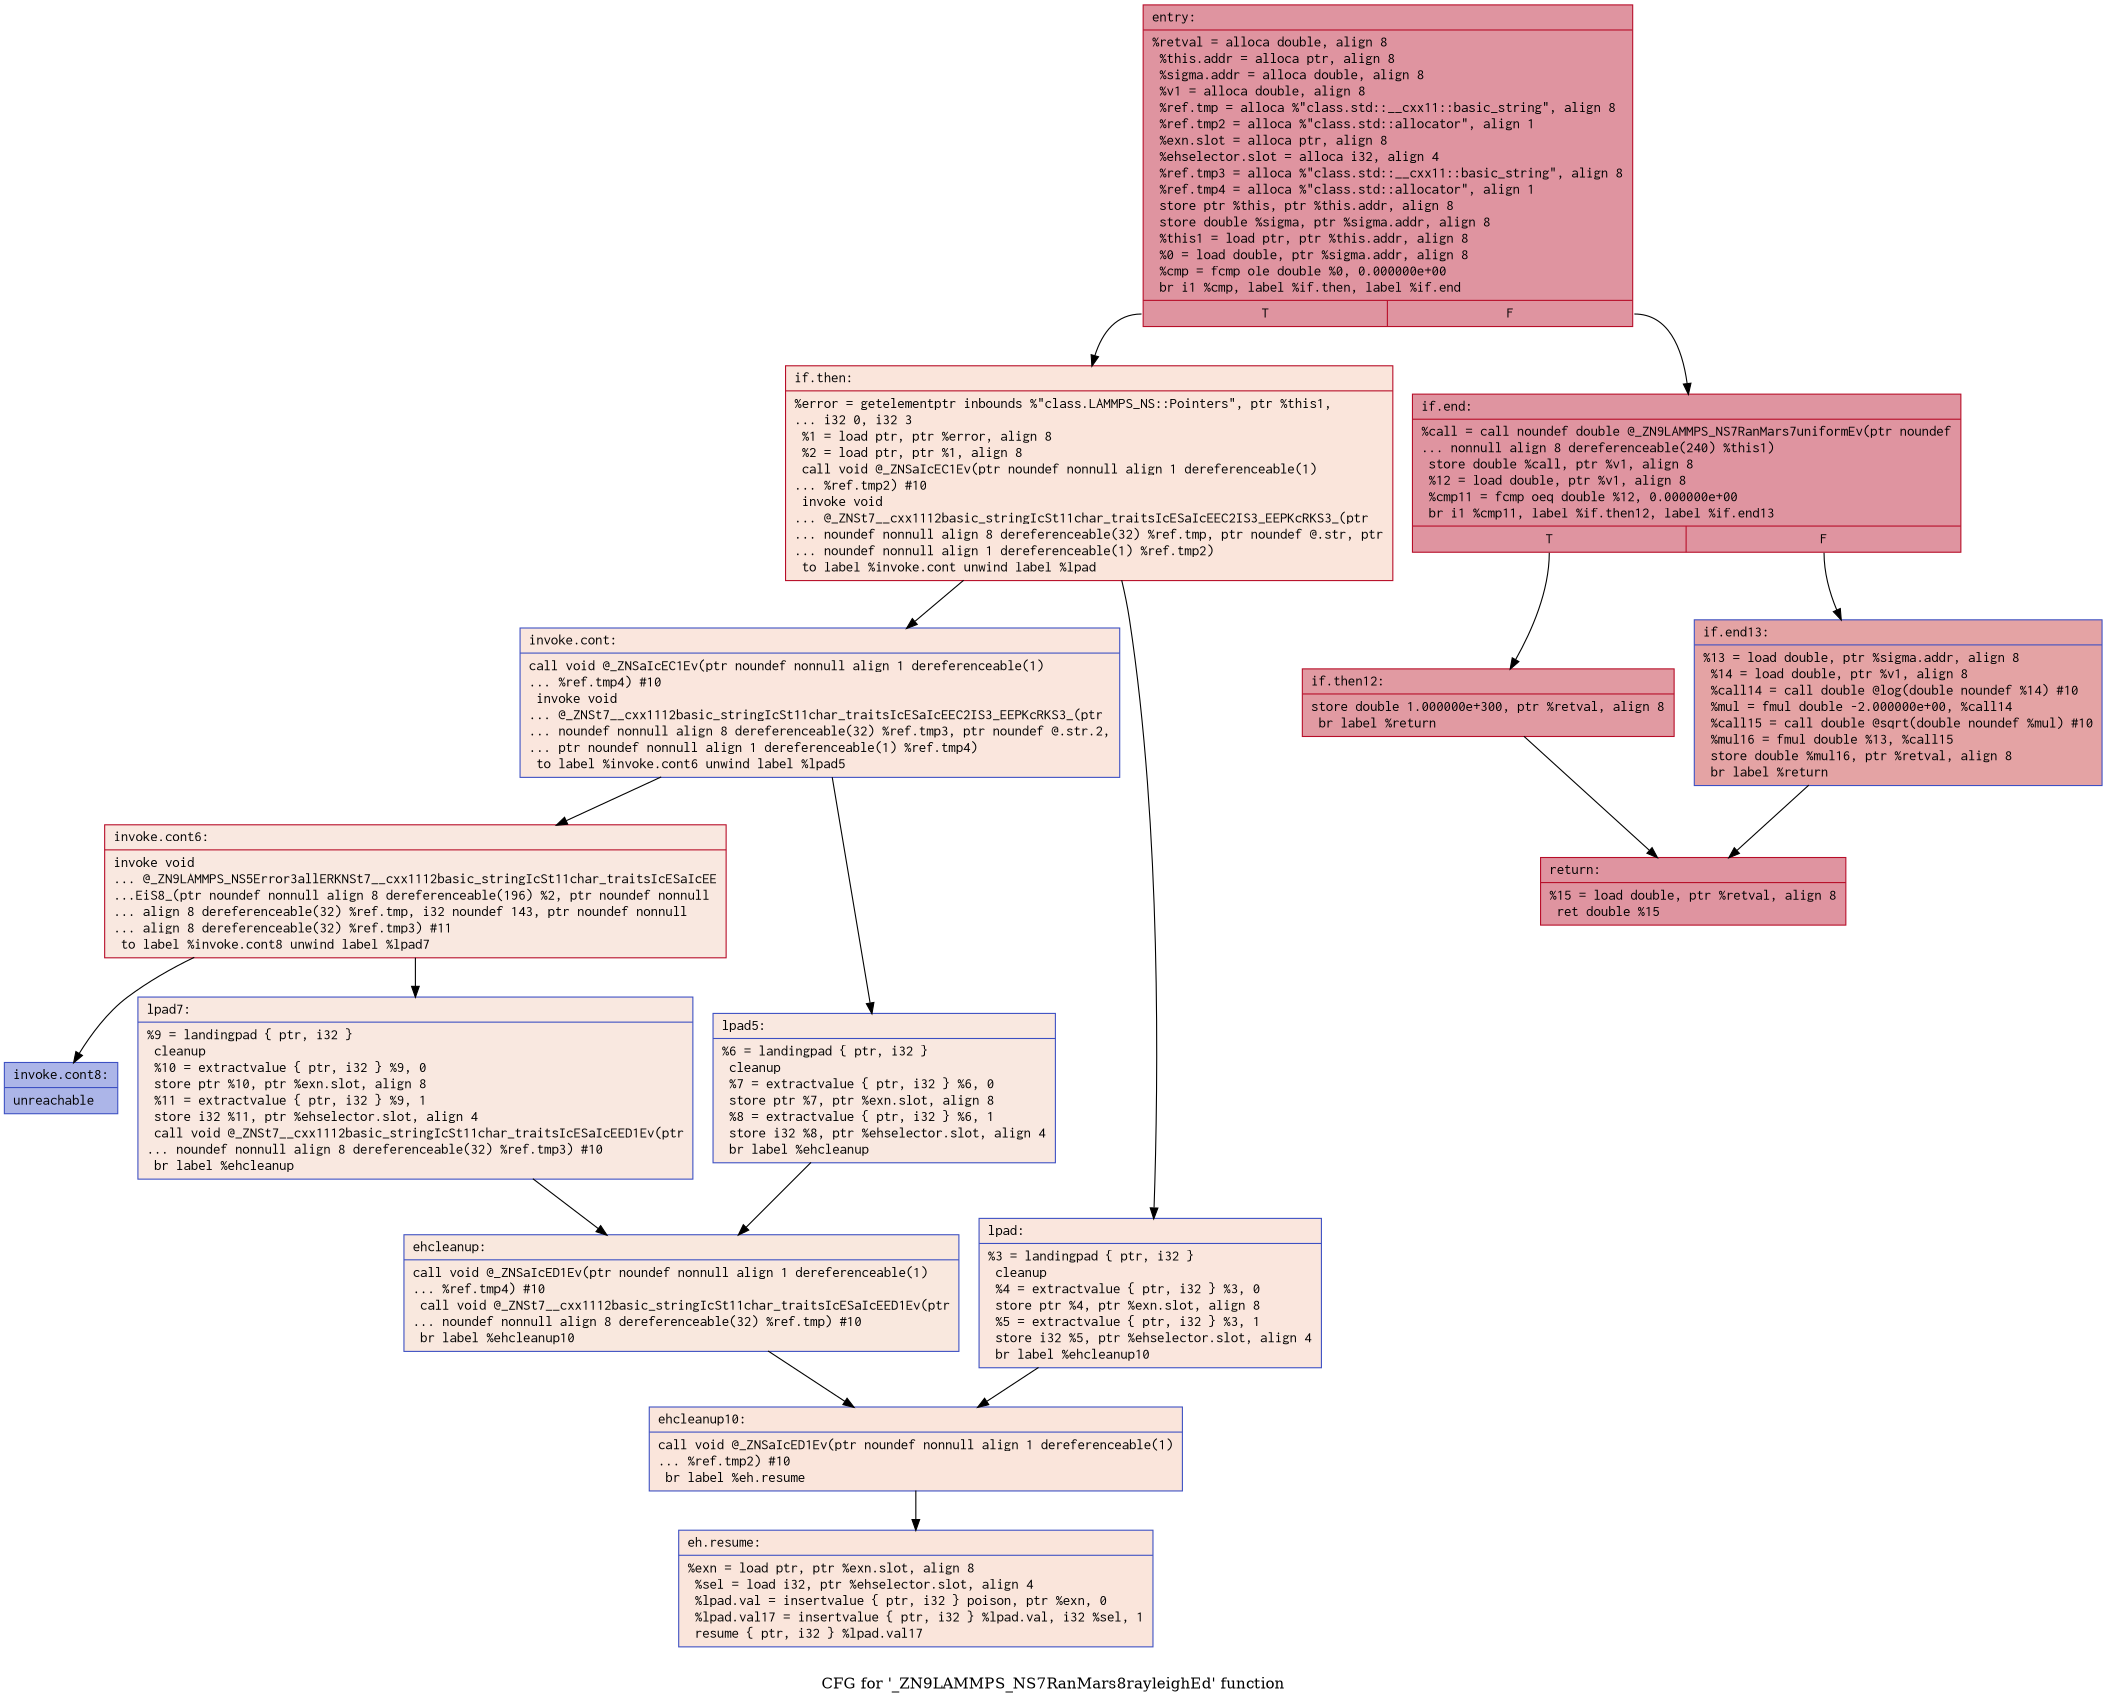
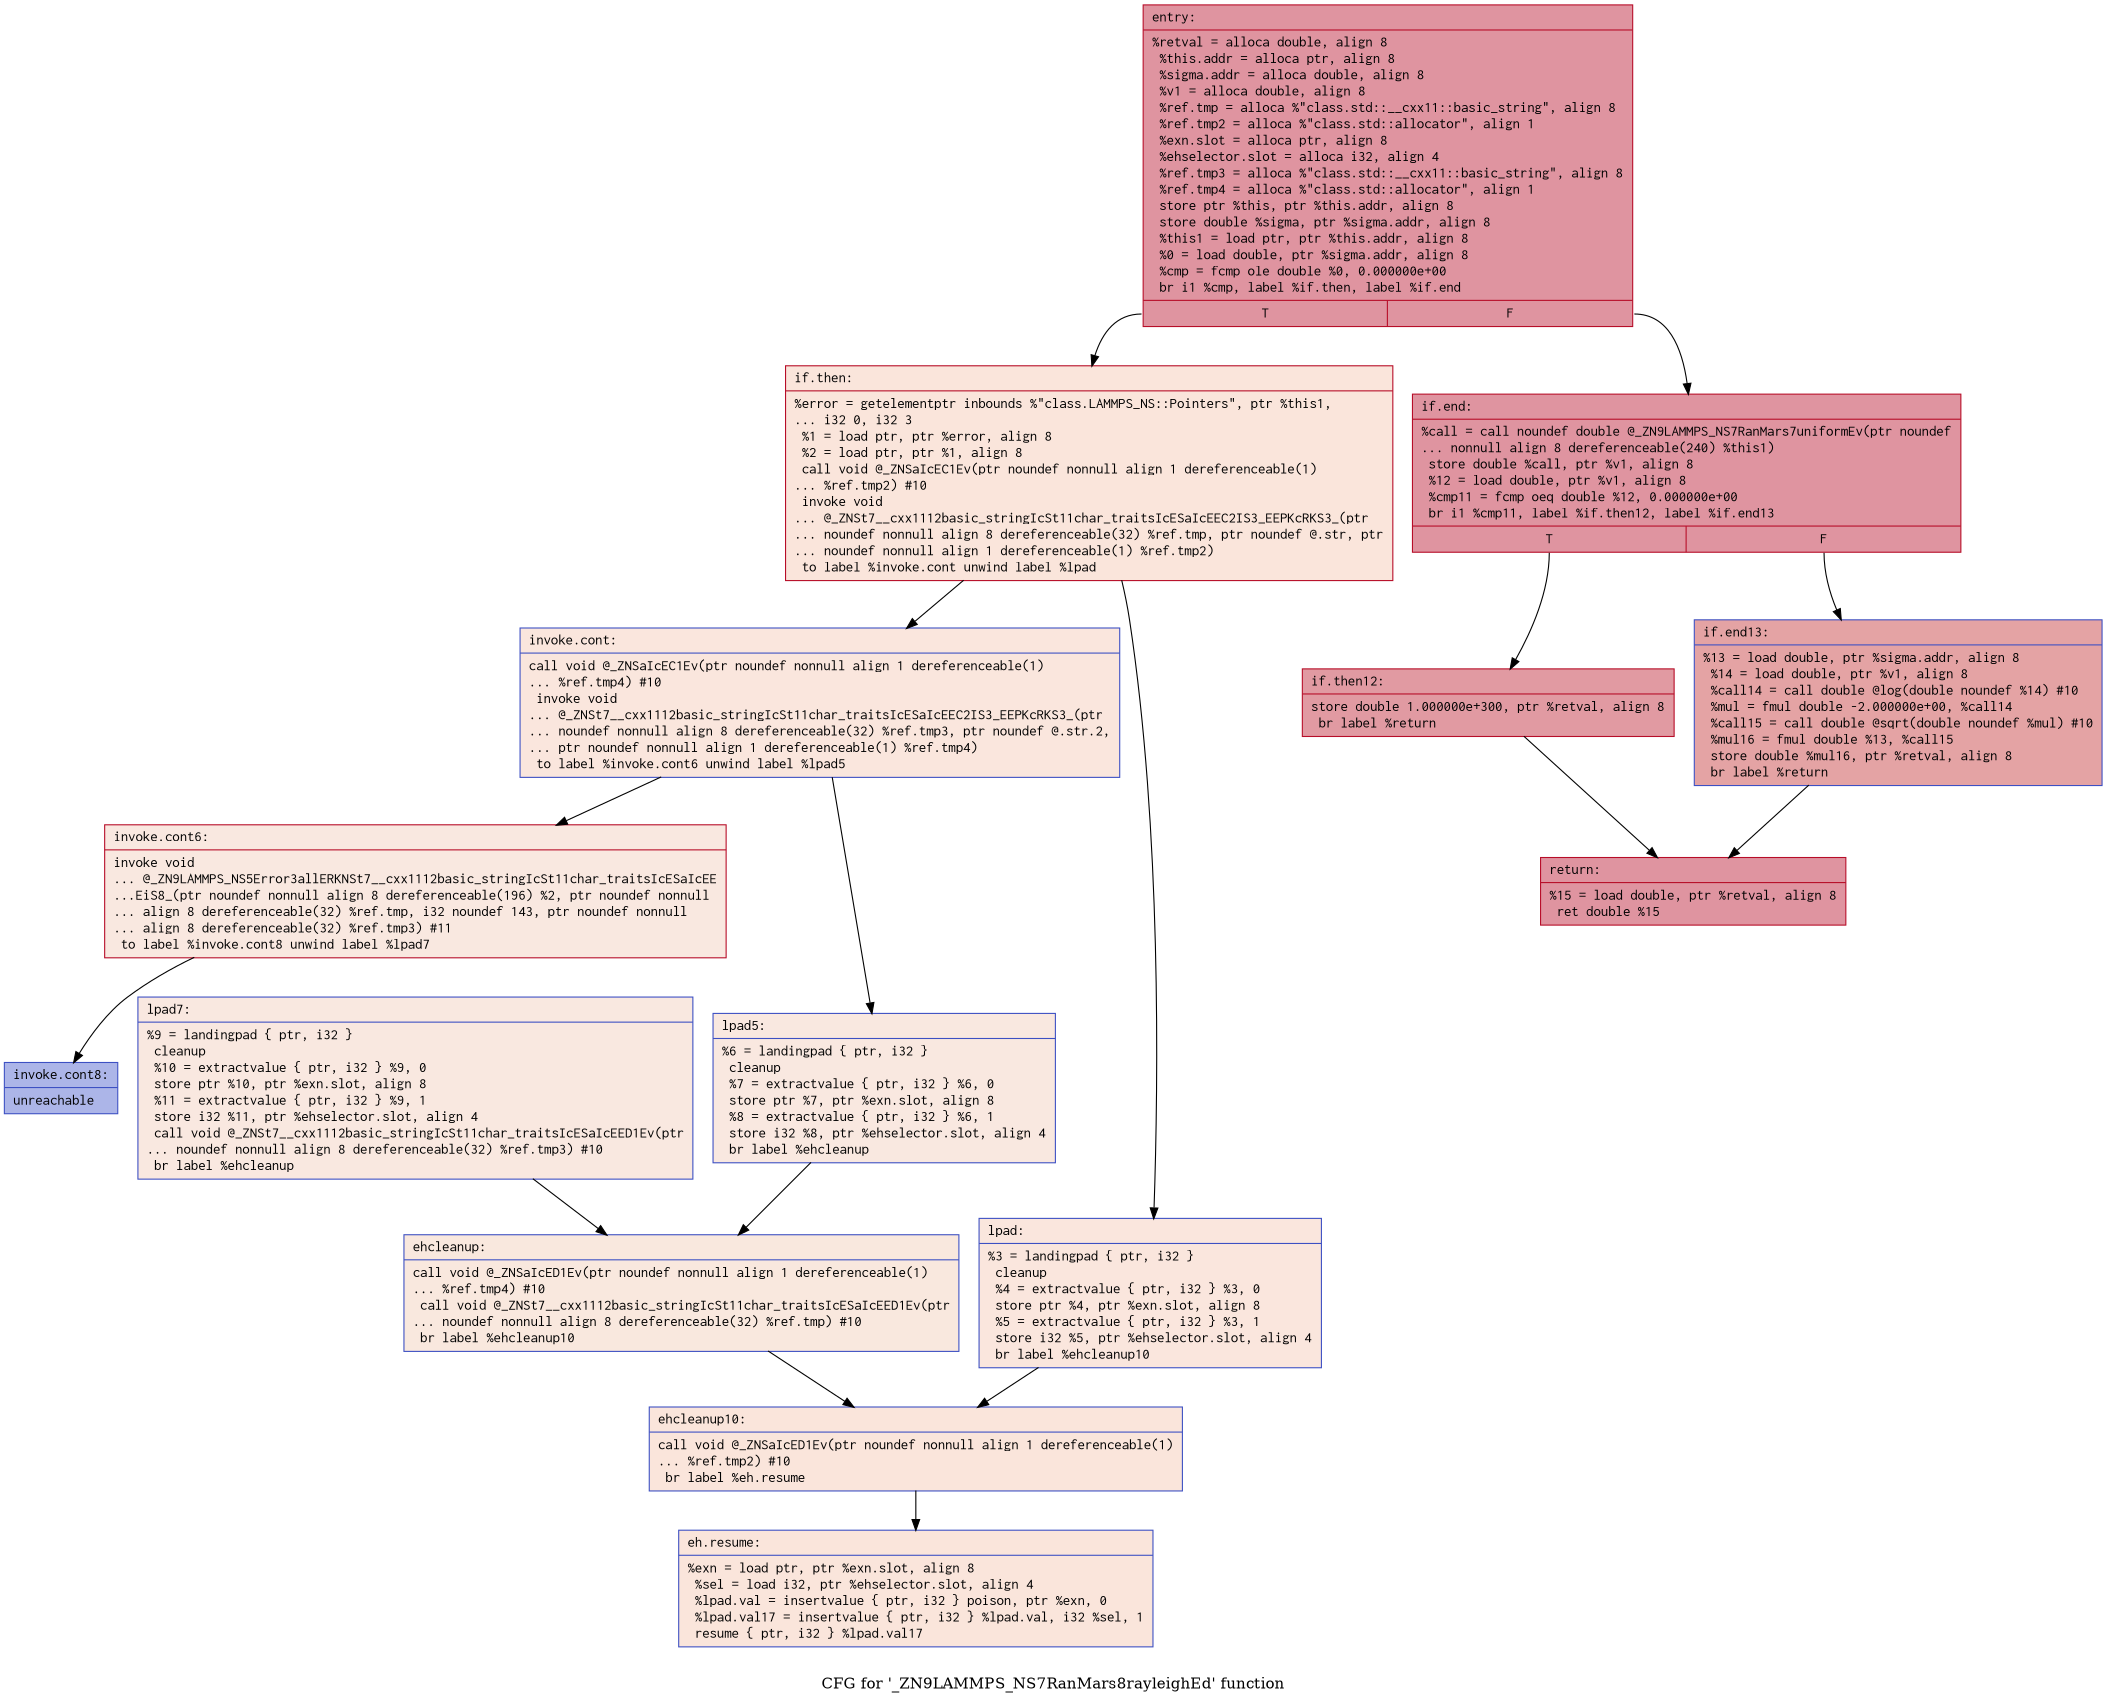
(415, 972) -> none
